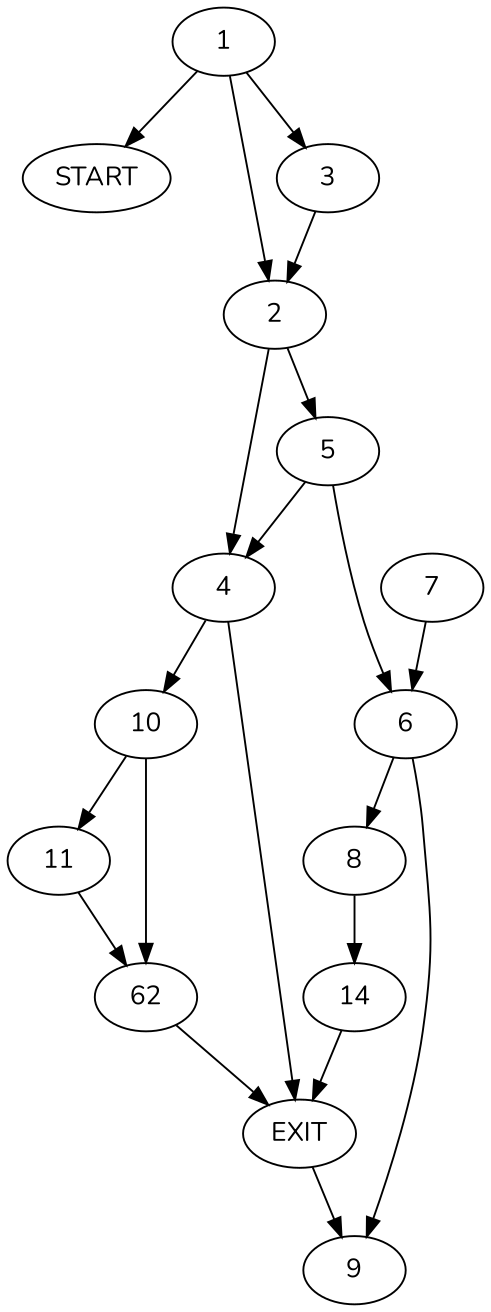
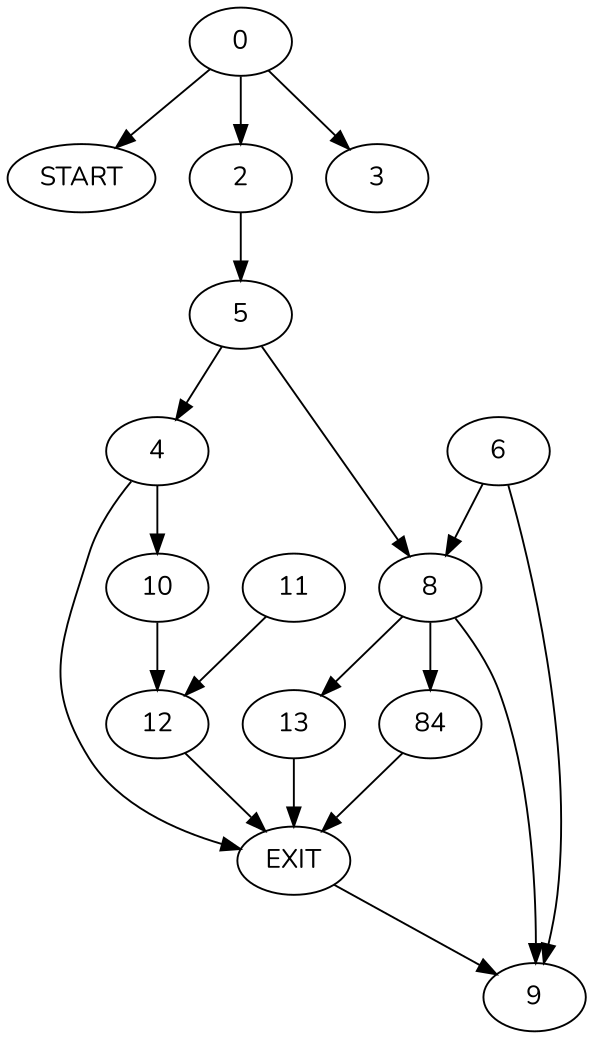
(224, 42) -> (241, 42)
(305, 238) -> none
(251, 441) -> none
(353, 581) -> (330, 443)
(432, 588) -> none
none -> (294, 724)
none -> (521, 774)
(108, 784) -> none
(146, 997) -> (157, 724)
(355, 997) -> (430, 724)
